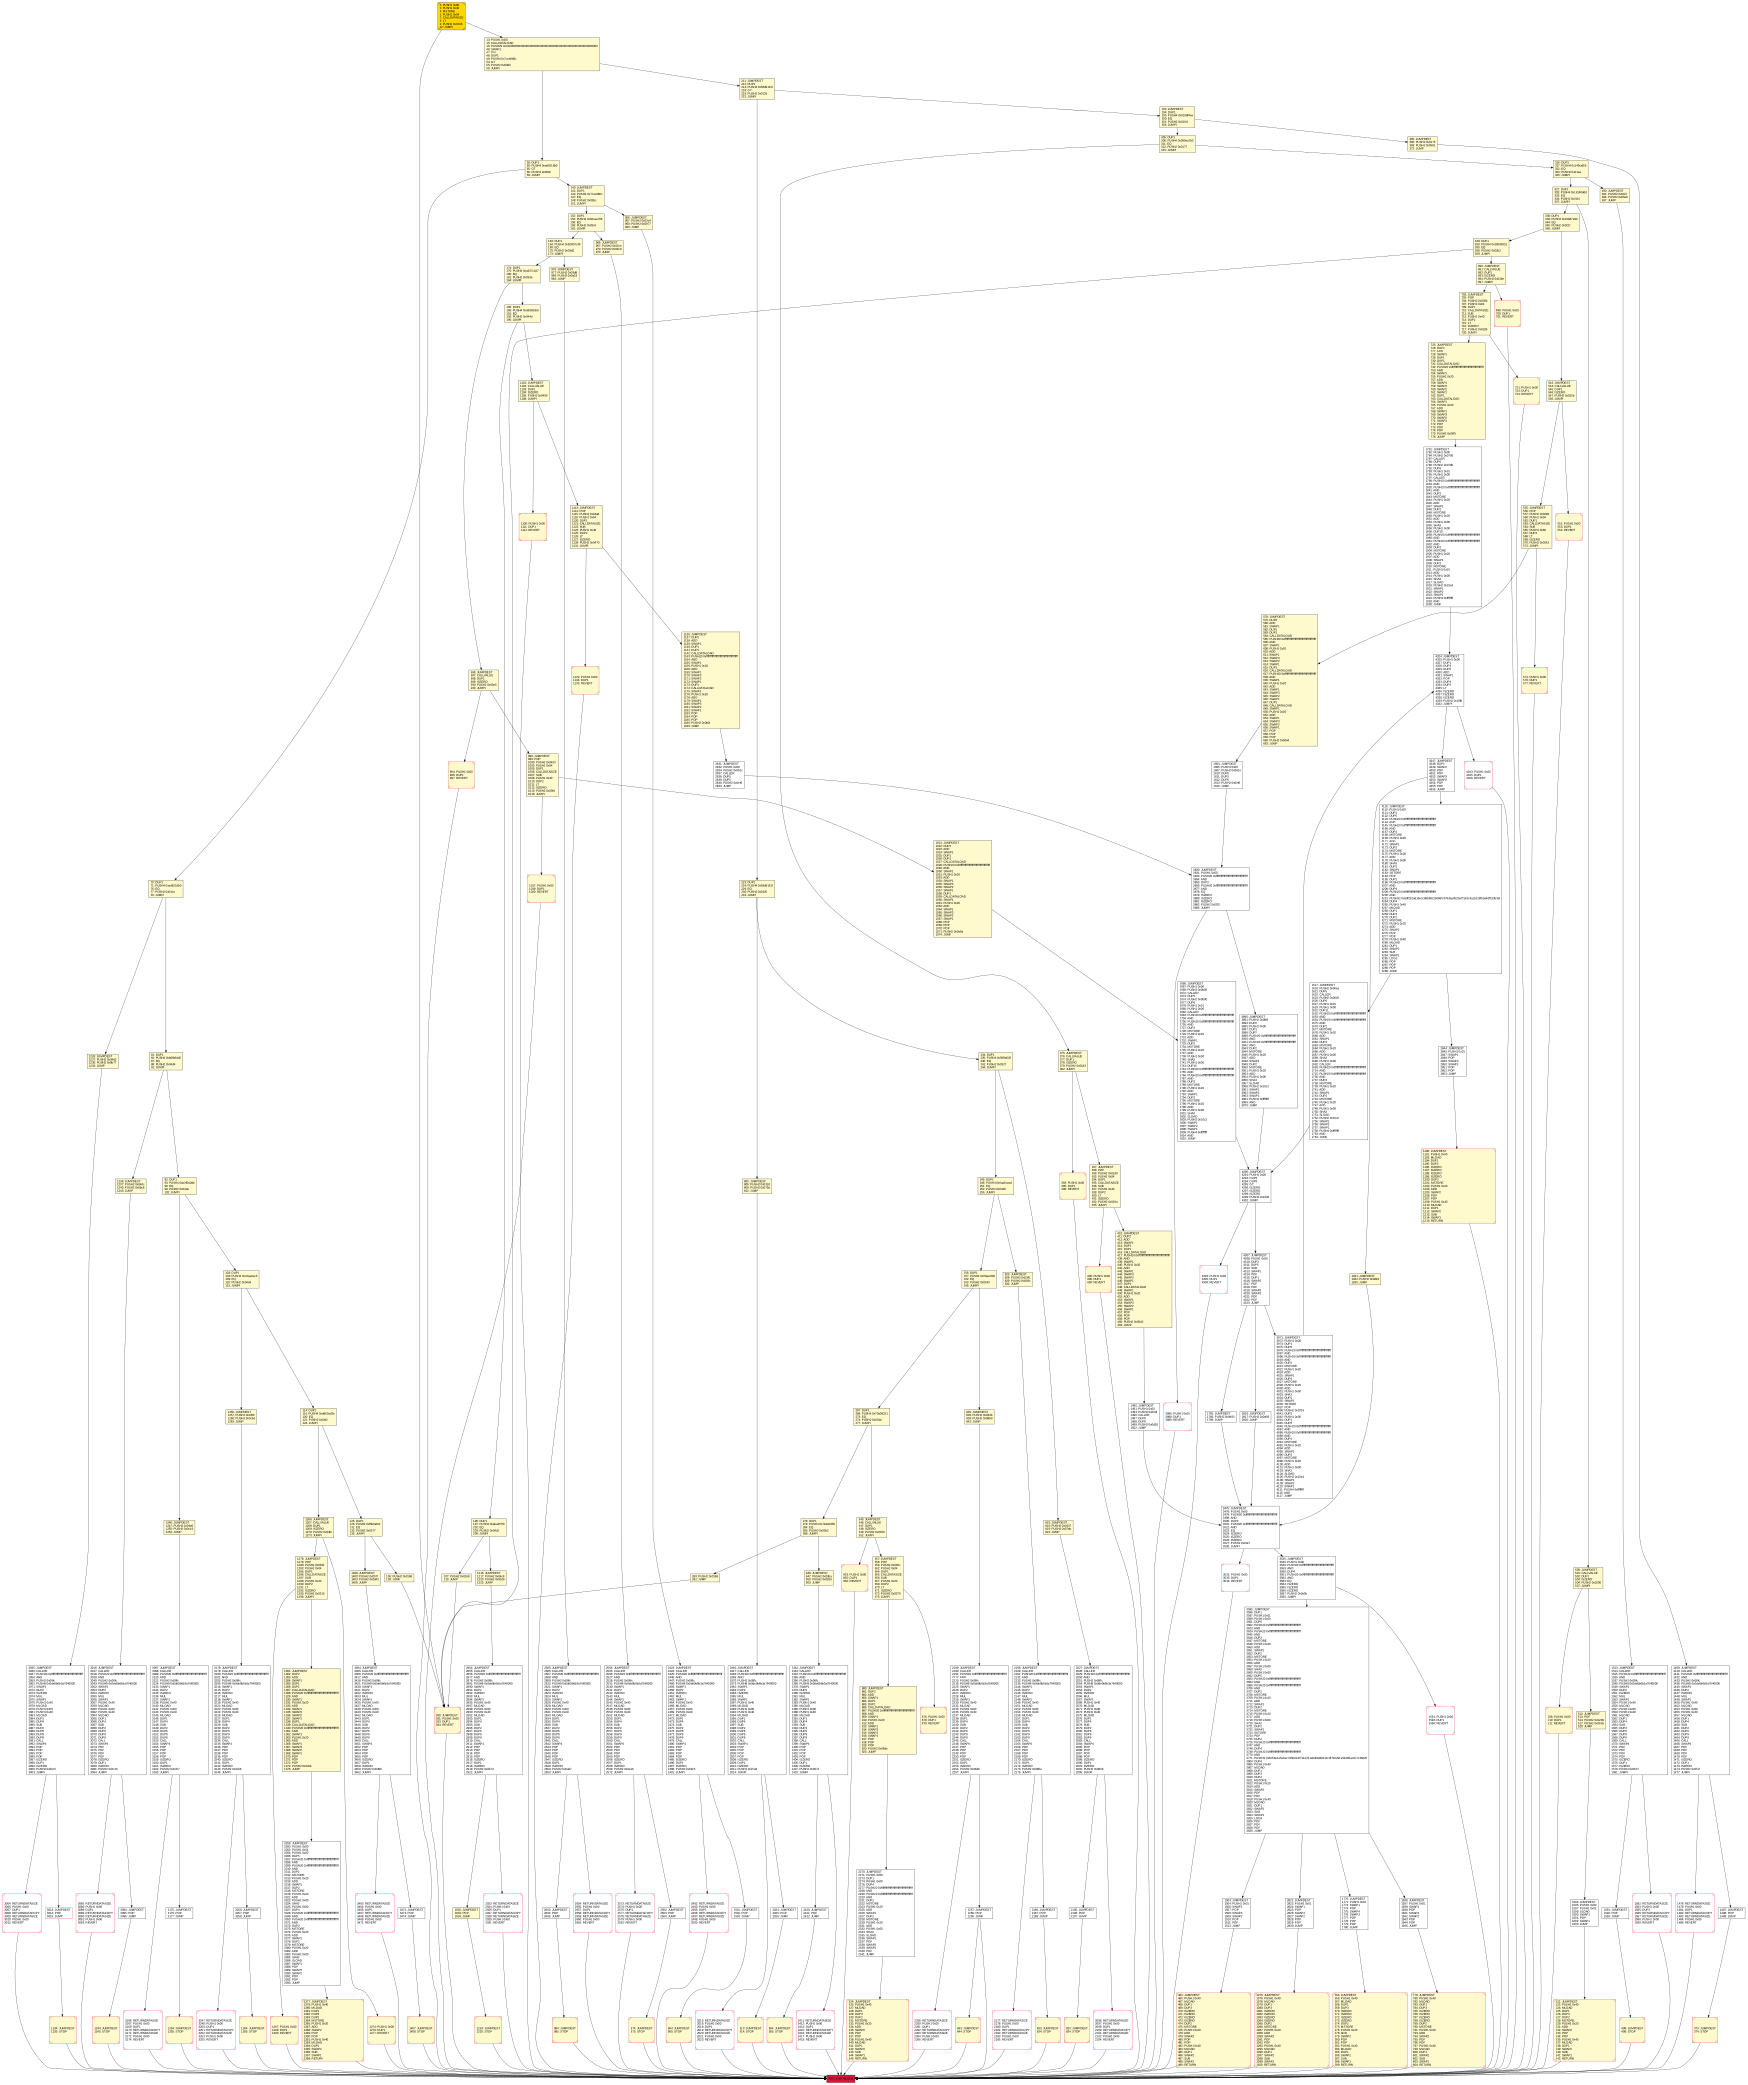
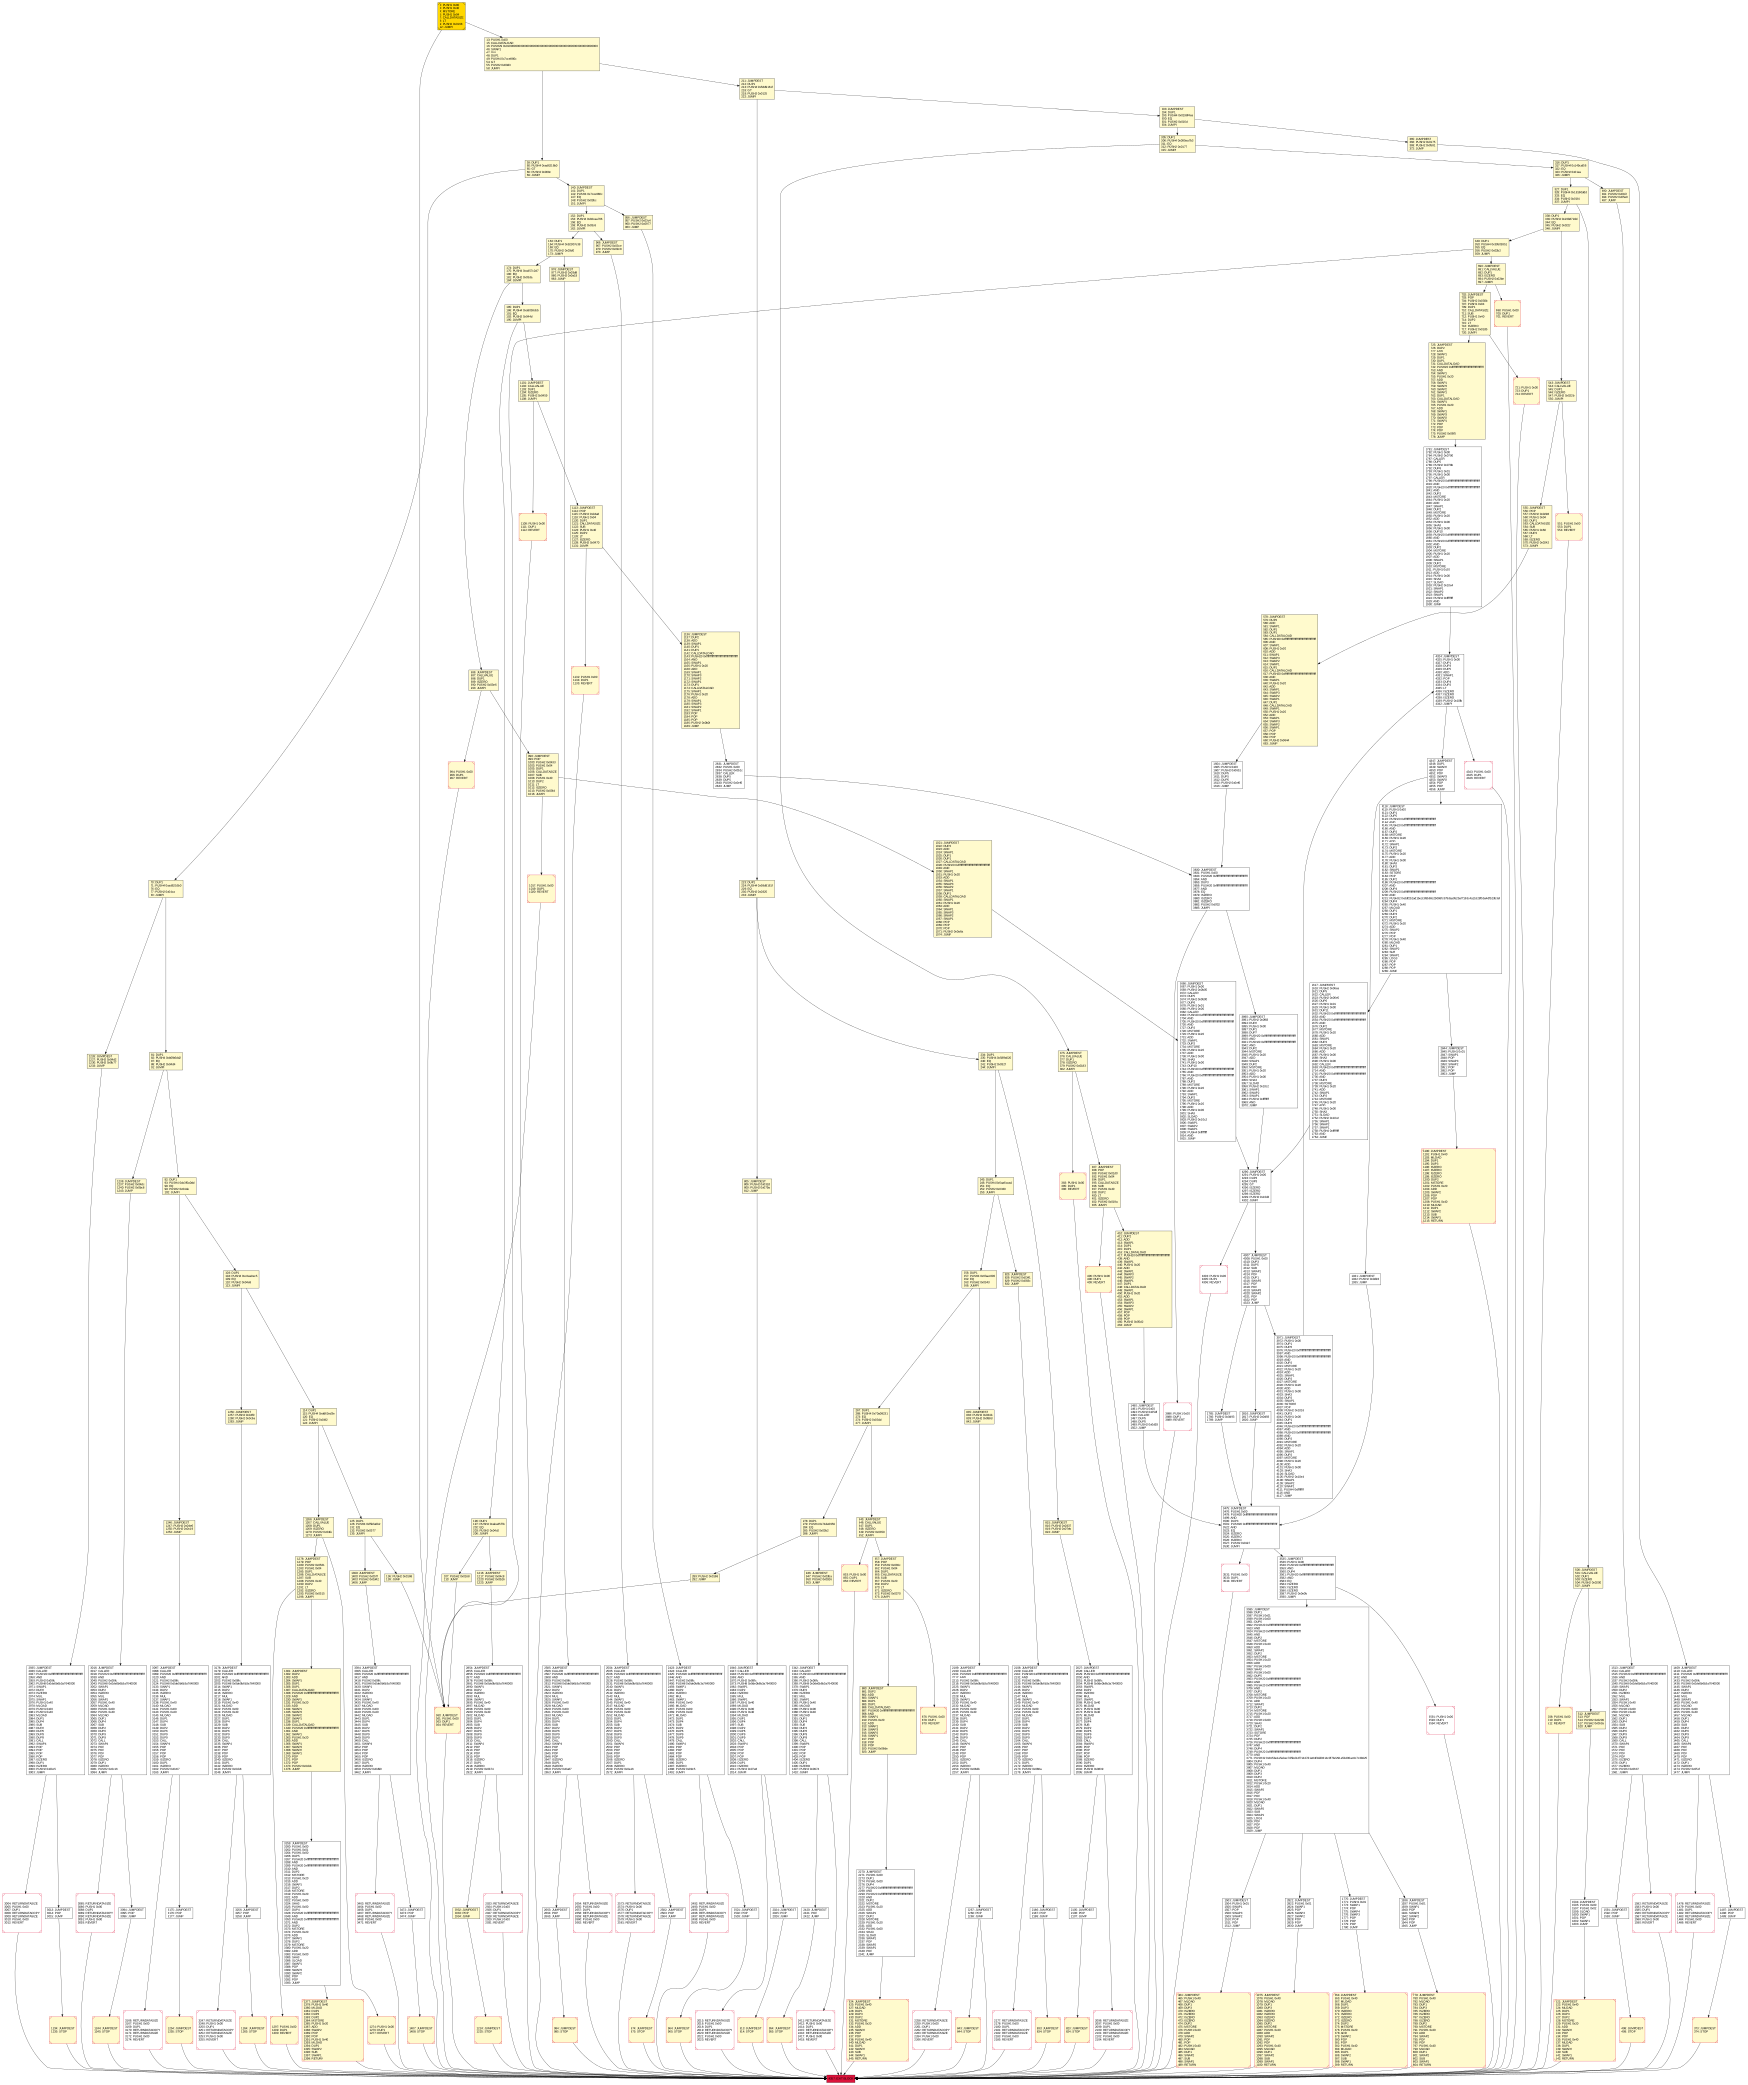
(1535, 680) -> none
(1365, 1279) -> (1365, 1279)
(59, 1913) -> (59, 1913)
